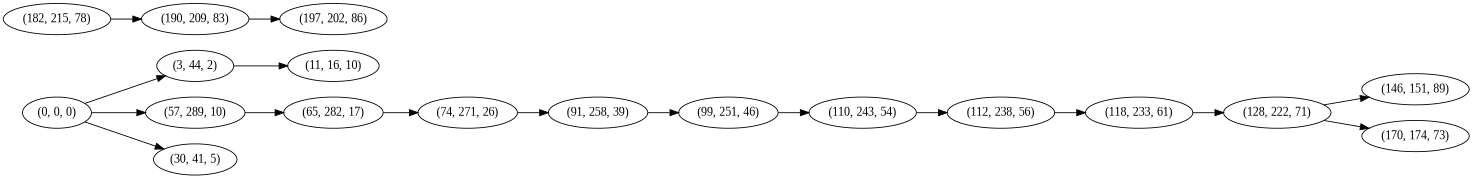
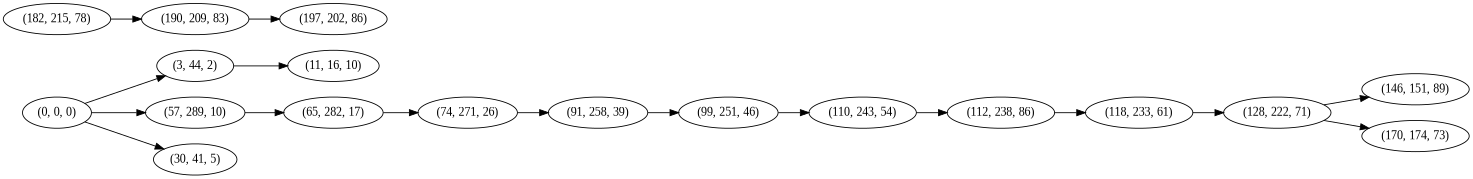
(1001, 113) -> (1001, 113)
